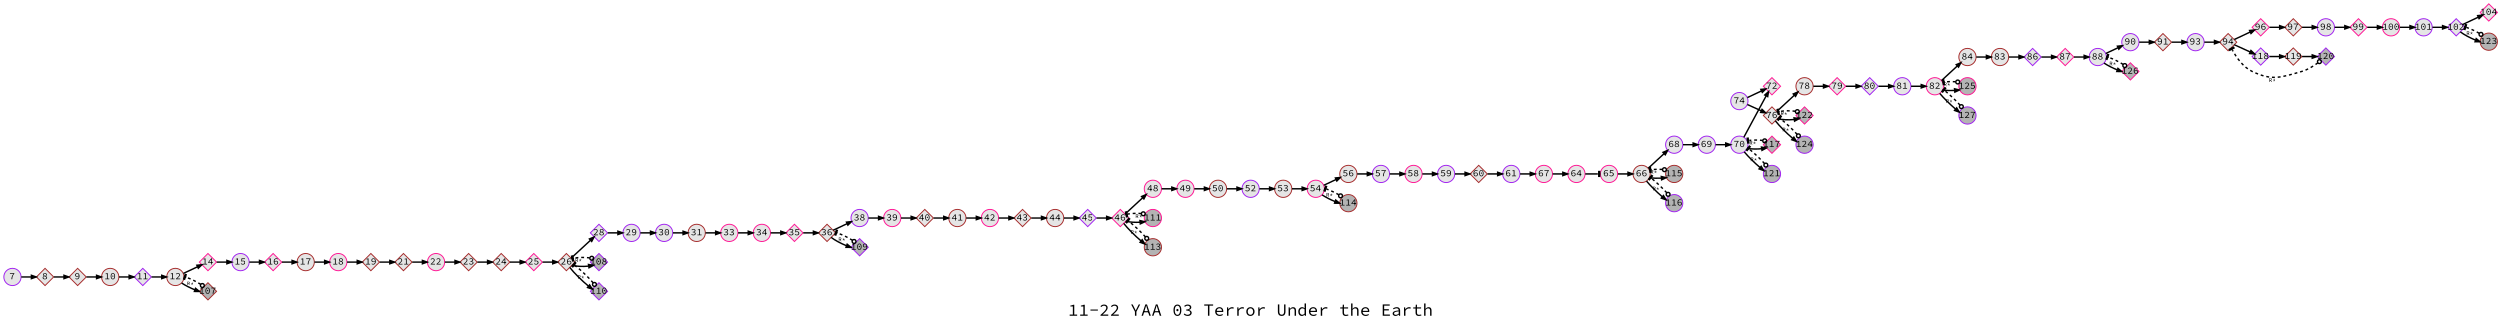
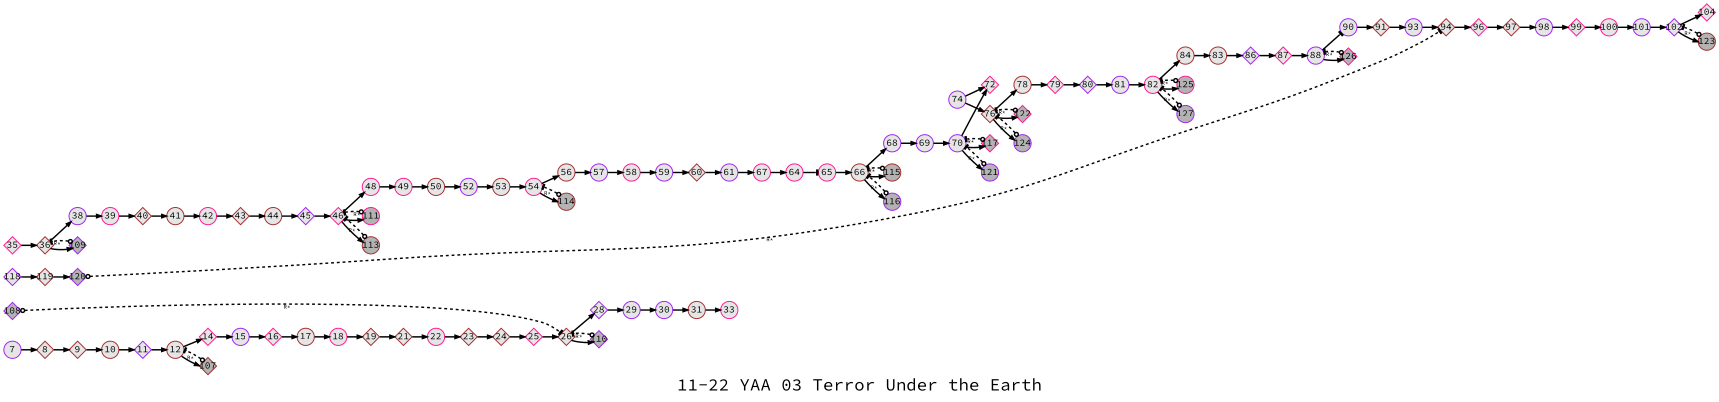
(2242, 48) -> none
(2112, 51) -> (1331, 42)
(762, 233) -> none
(581, 266) -> none
